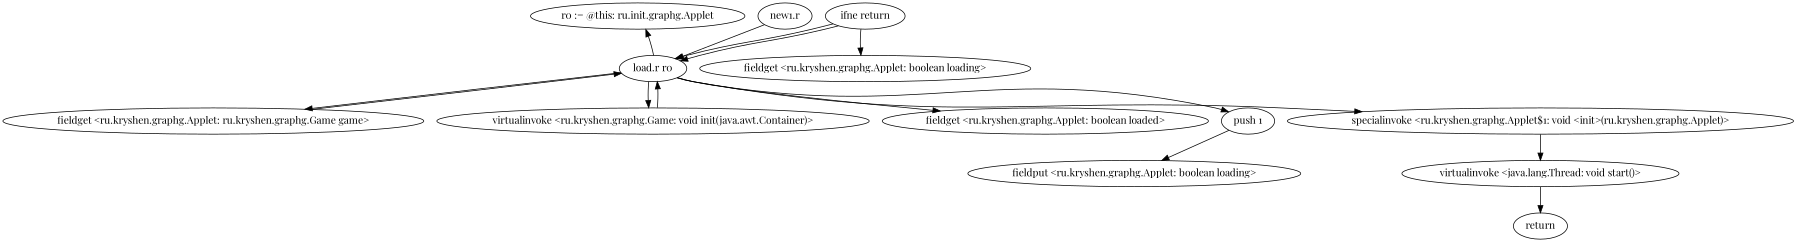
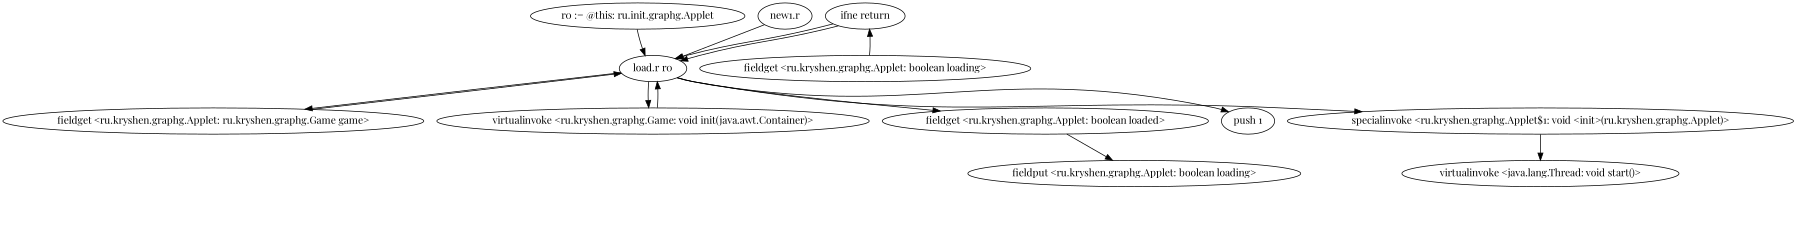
(860, 38) -> (870, 46)
(651, 46) -> (640, 39)
(1199, 144) -> (1087, 145)
(1540, 226) -> none
